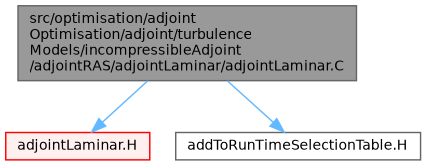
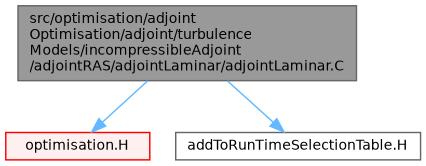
(78, 146) -> (78, 146)
